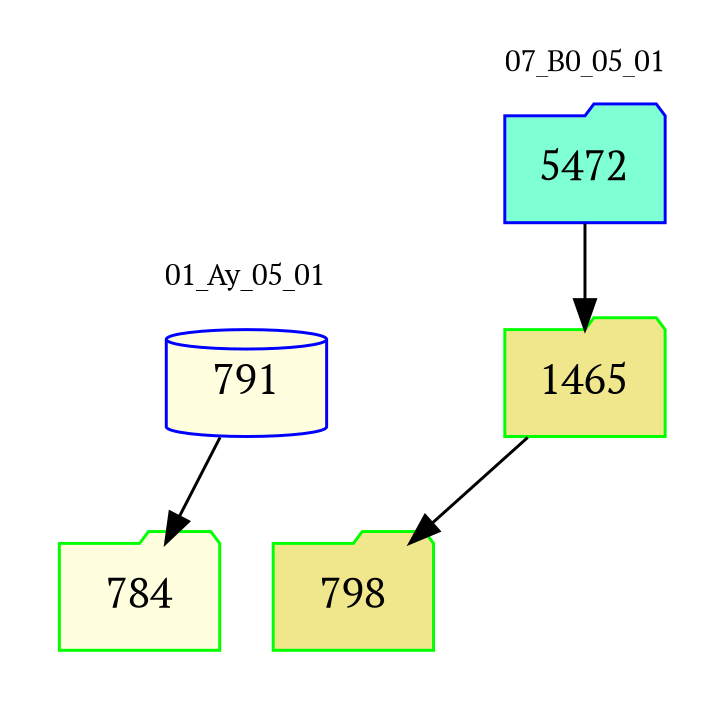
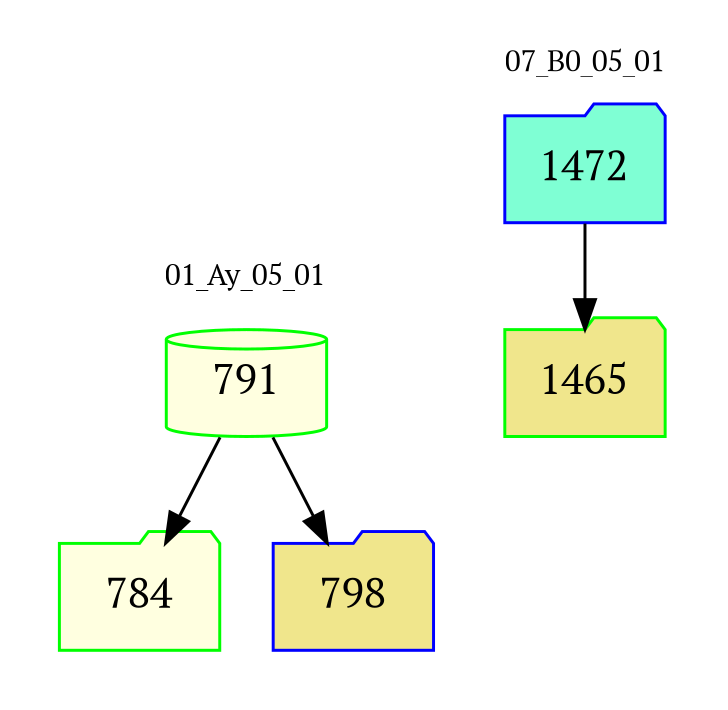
(585, 169) -> (585, 169)
(246, 383) -> (246, 383)
(480, 480) -> (293, 477)
(353, 597) -> (353, 597)
